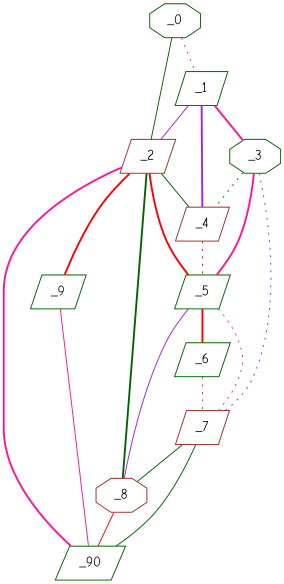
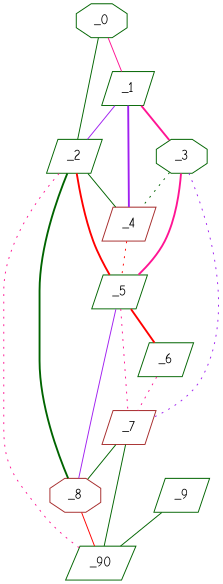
(188, 55) -> (115, 55)
(148, 156) -> (74, 156)
(91, 220) -> none
(4, 339) -> (4, 367)
(74, 427) -> (141, 529)
